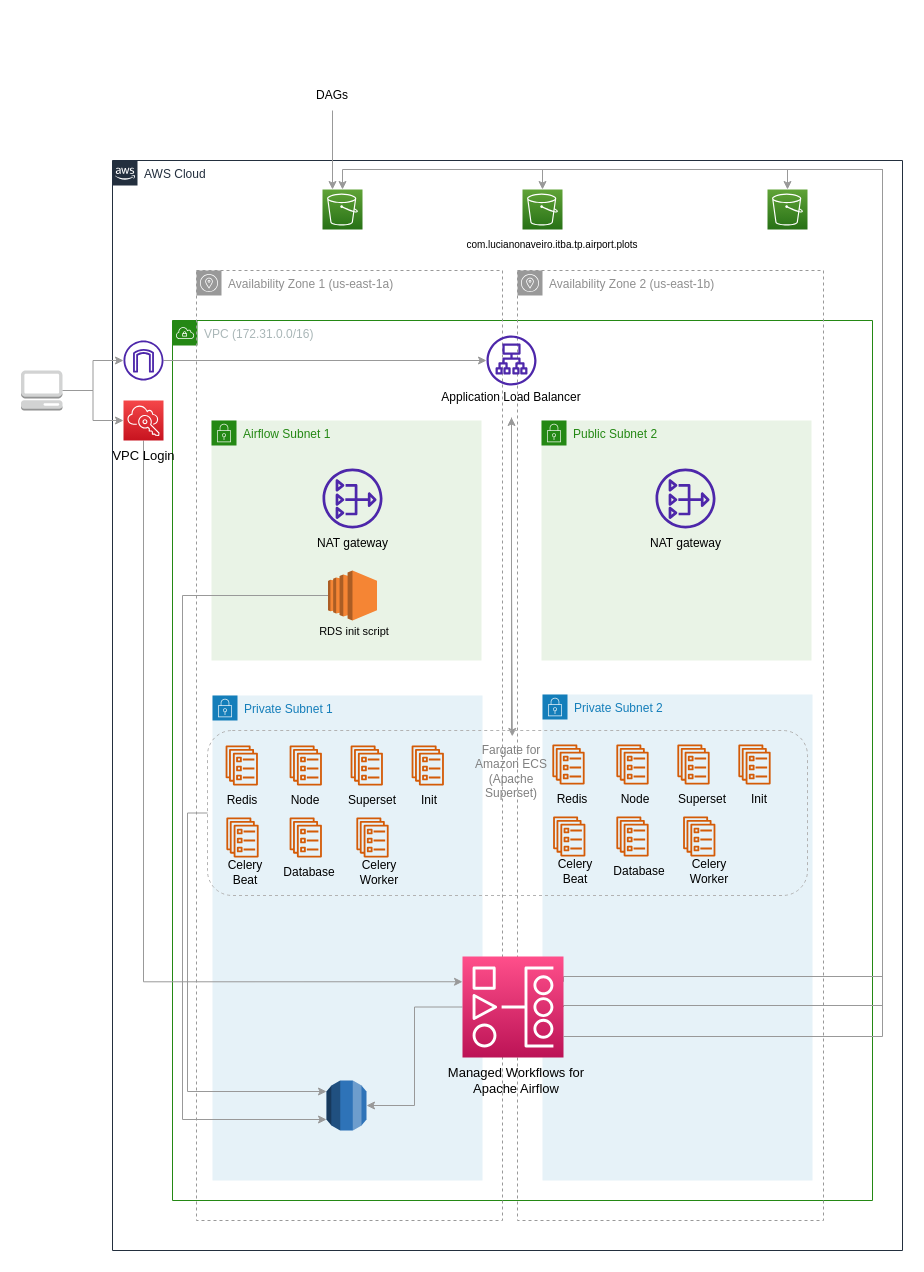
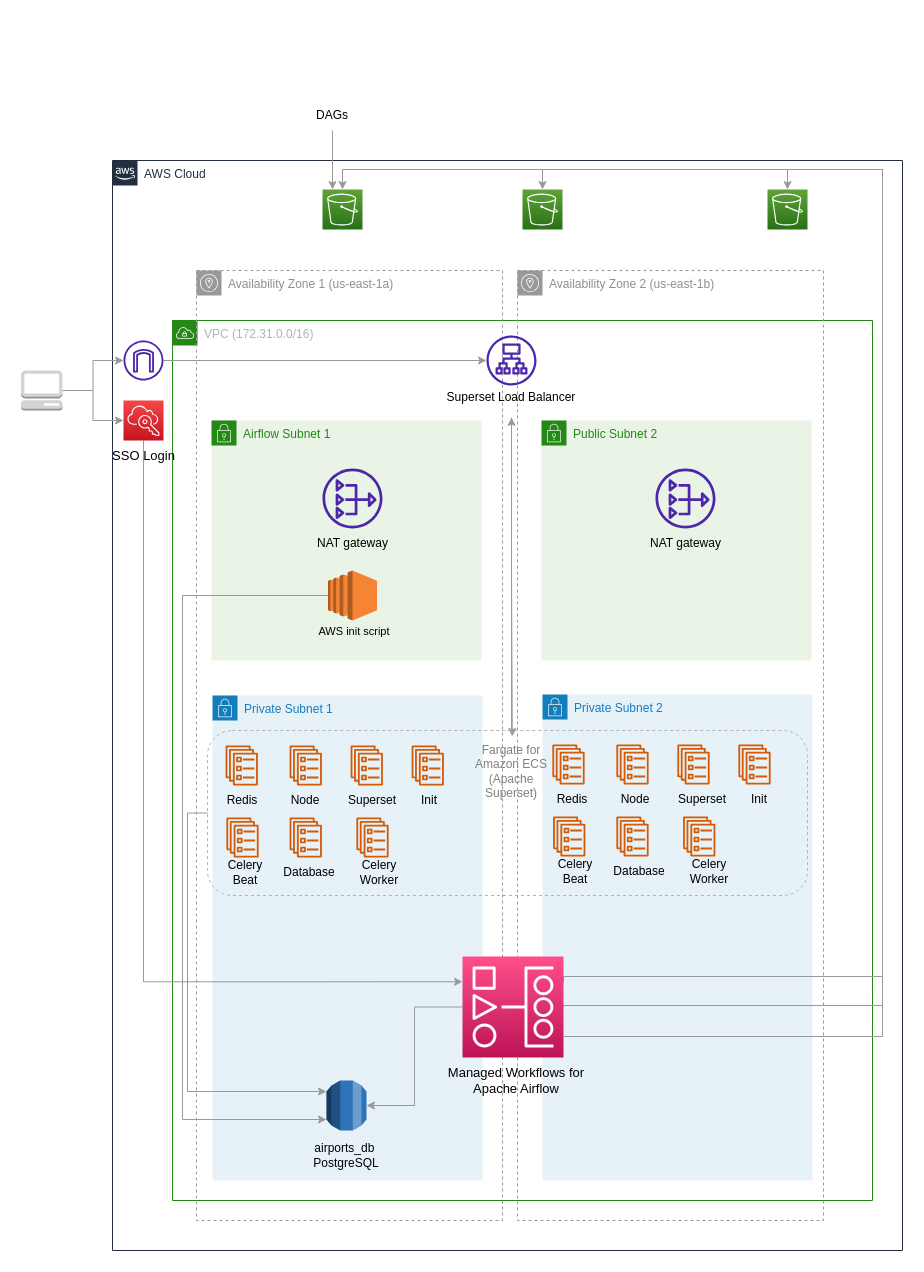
(333, 96) -> (333, 116)
(553, 245) -> none
(512, 398) -> (512, 398)
(144, 456) -> (144, 456)
(355, 632) -> (355, 632)
none -> (347, 1156)
